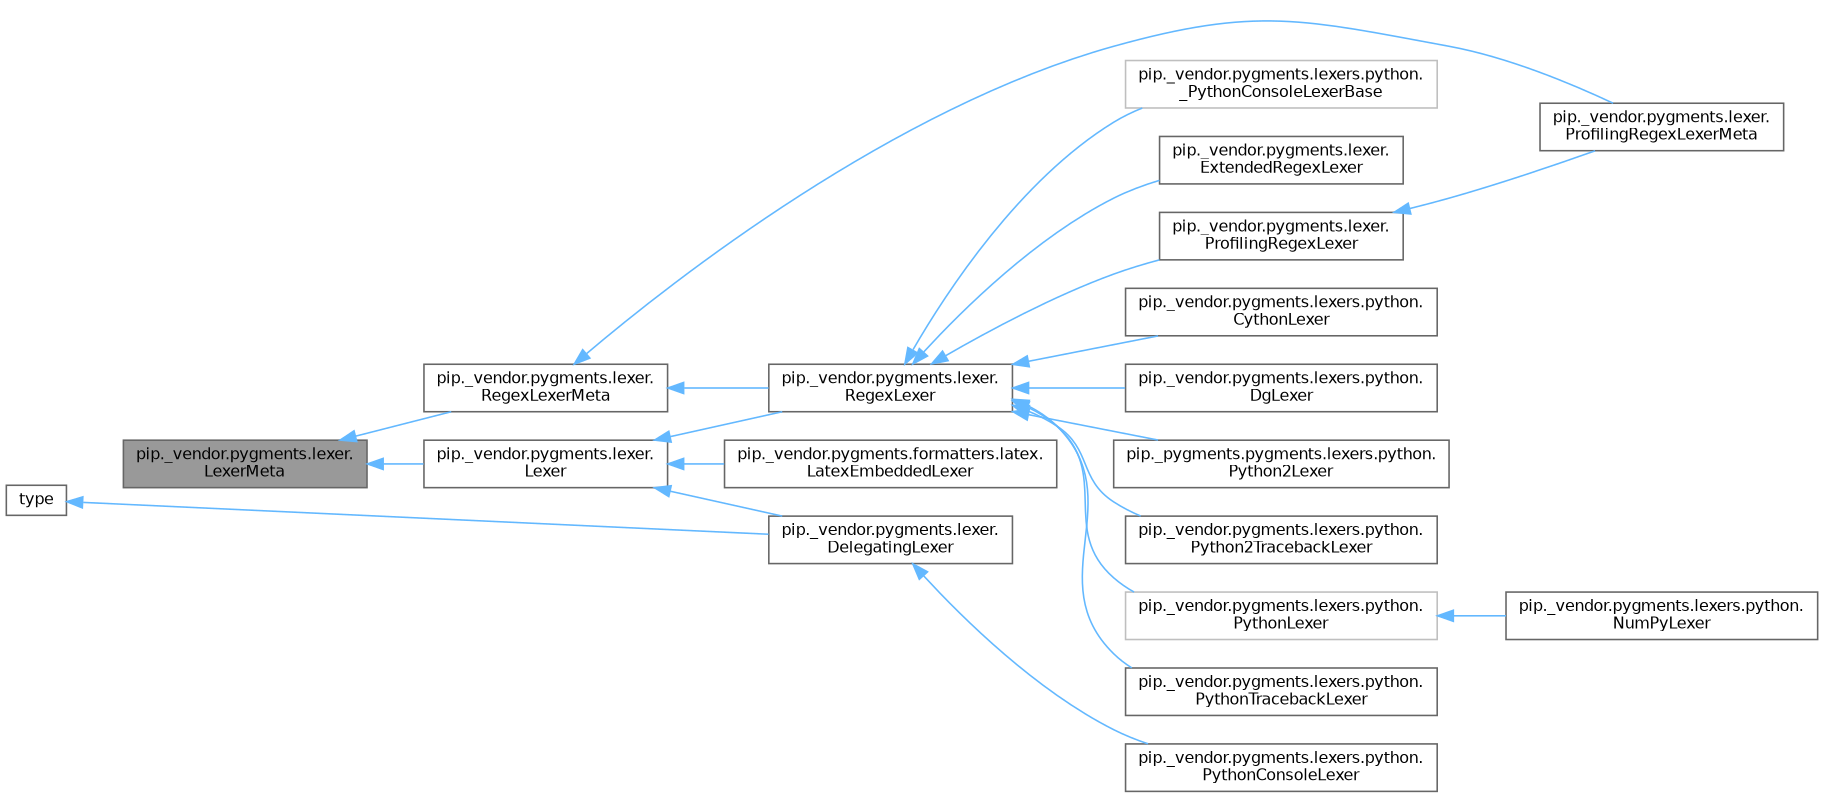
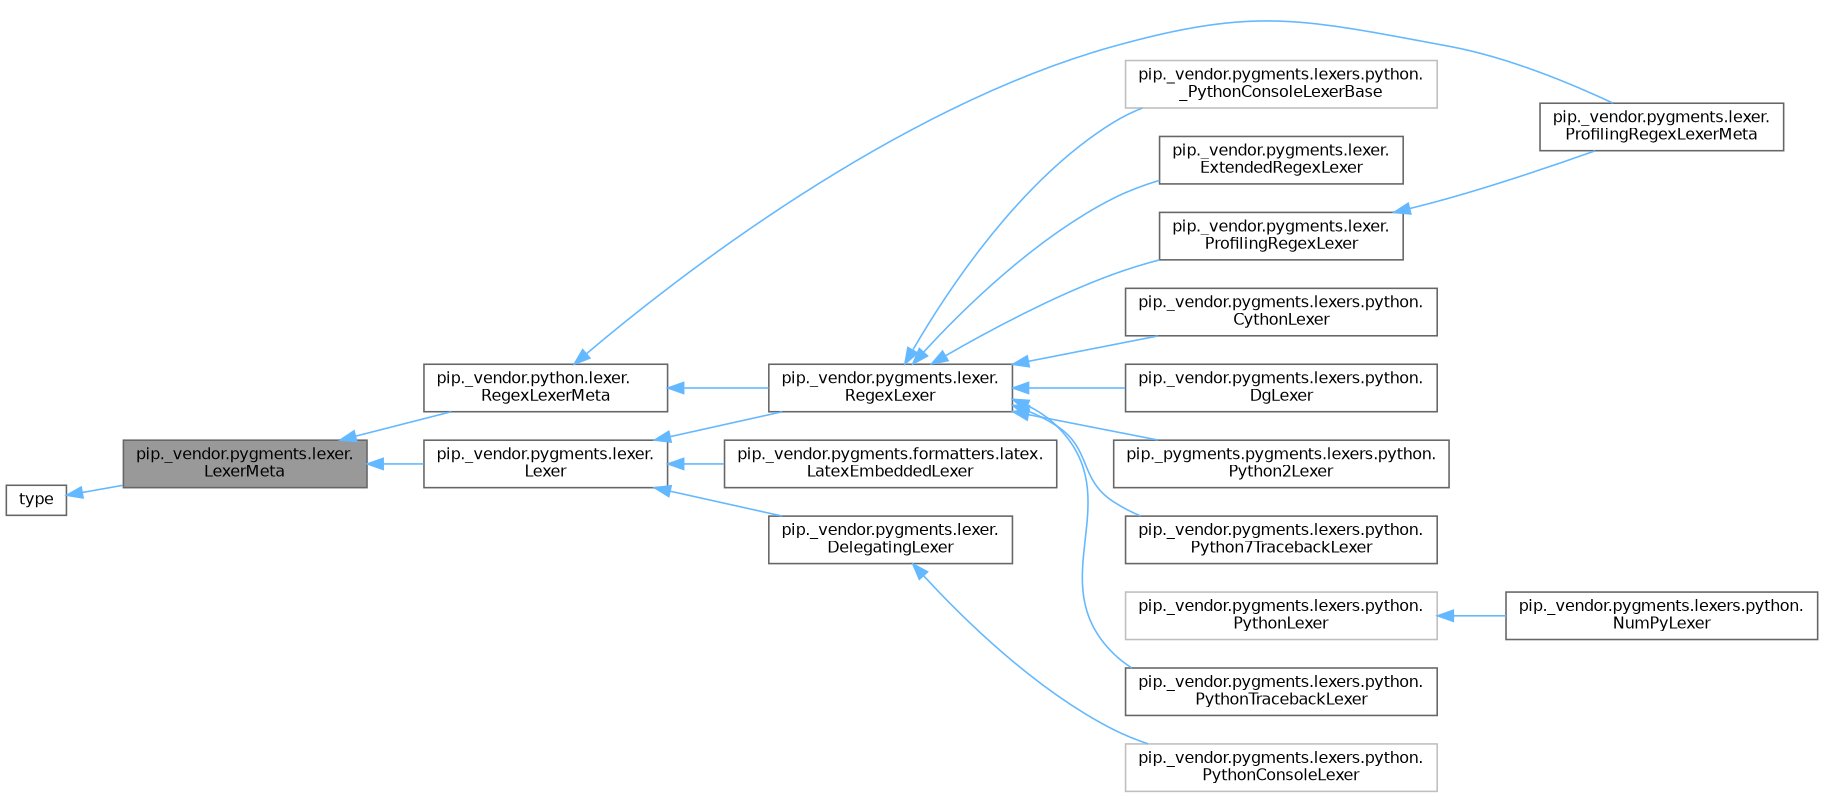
(546, 388) -> (546, 388)
(426, 518) -> (103, 489)
(1281, 540) -> (1281, 540)
(1095, 552) -> none
(1281, 768) -> (1281, 768)
